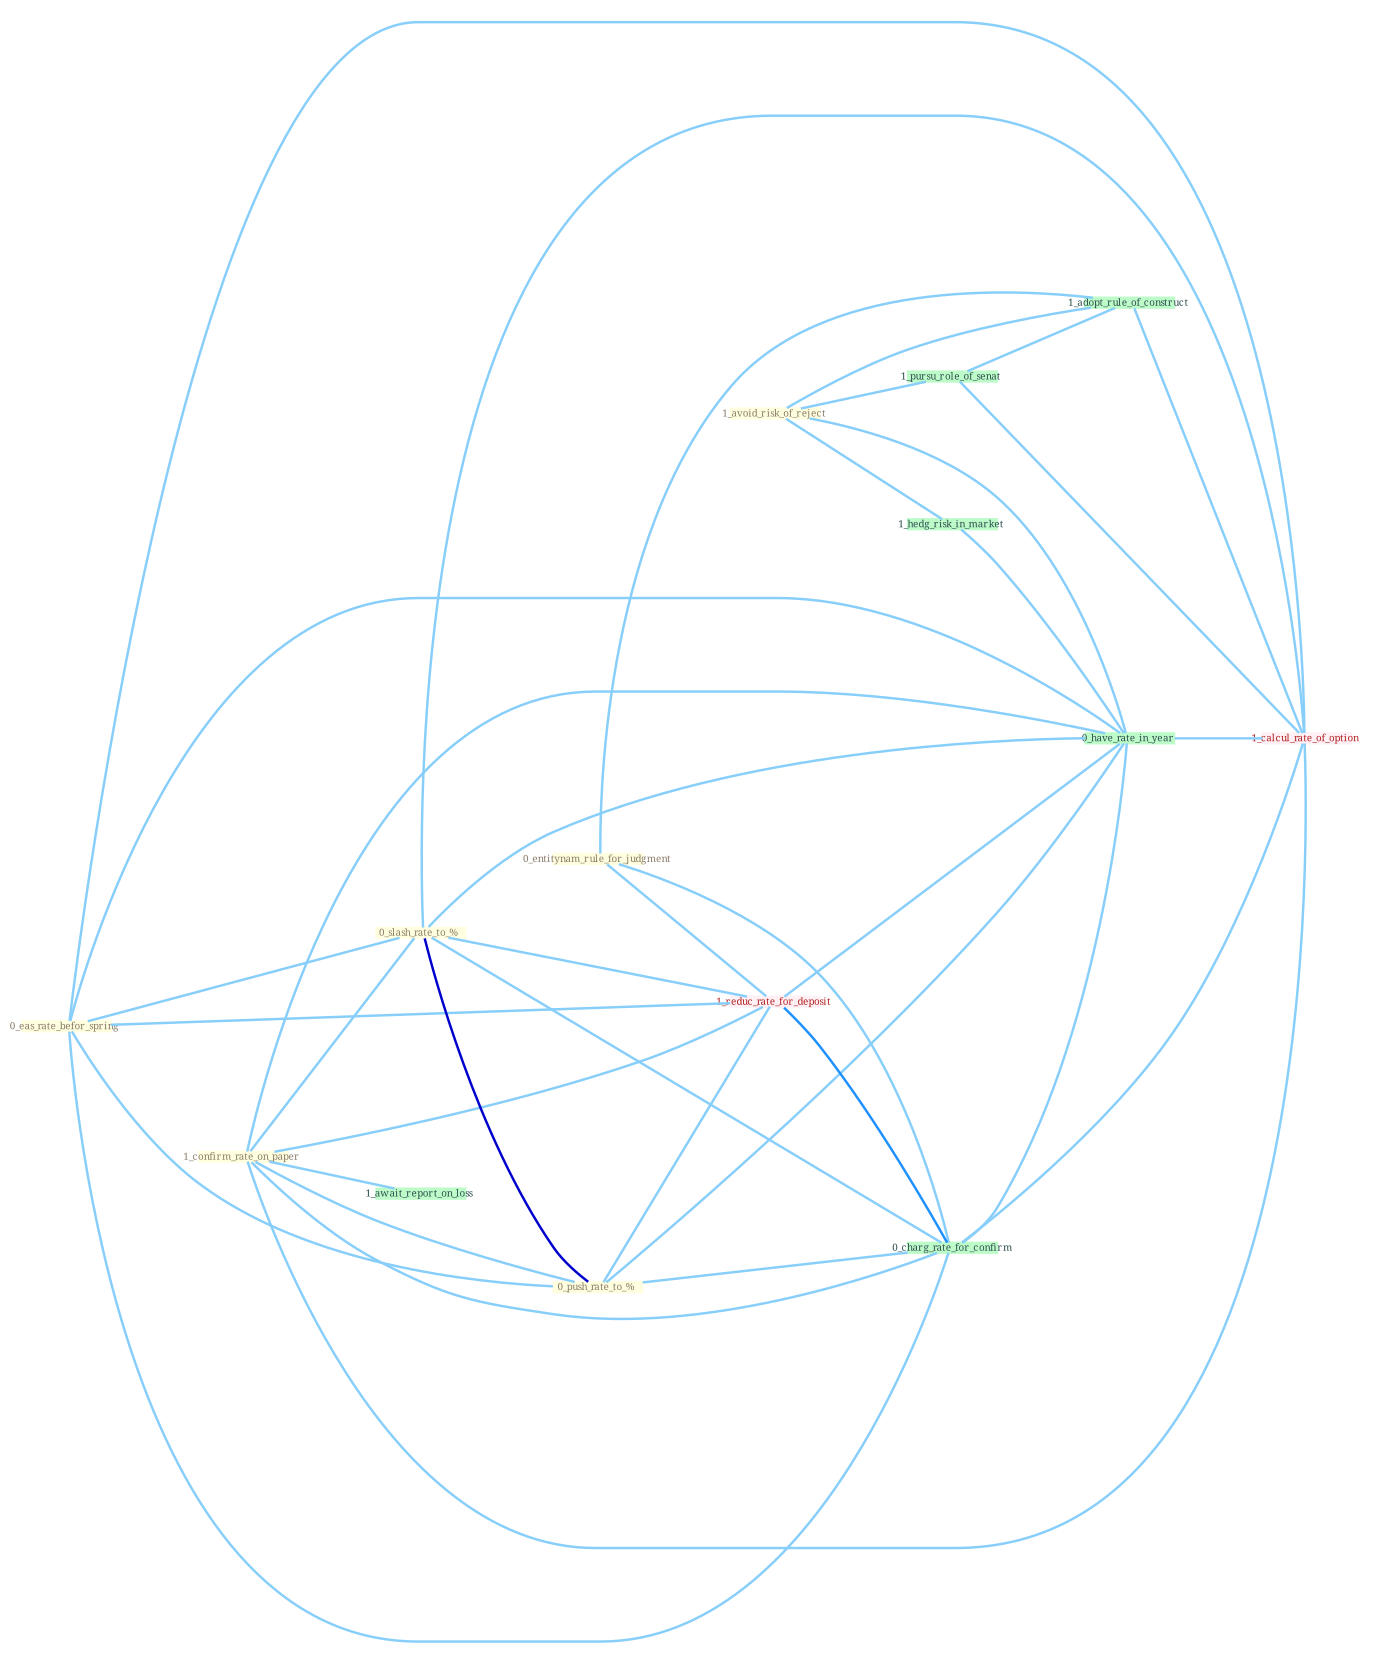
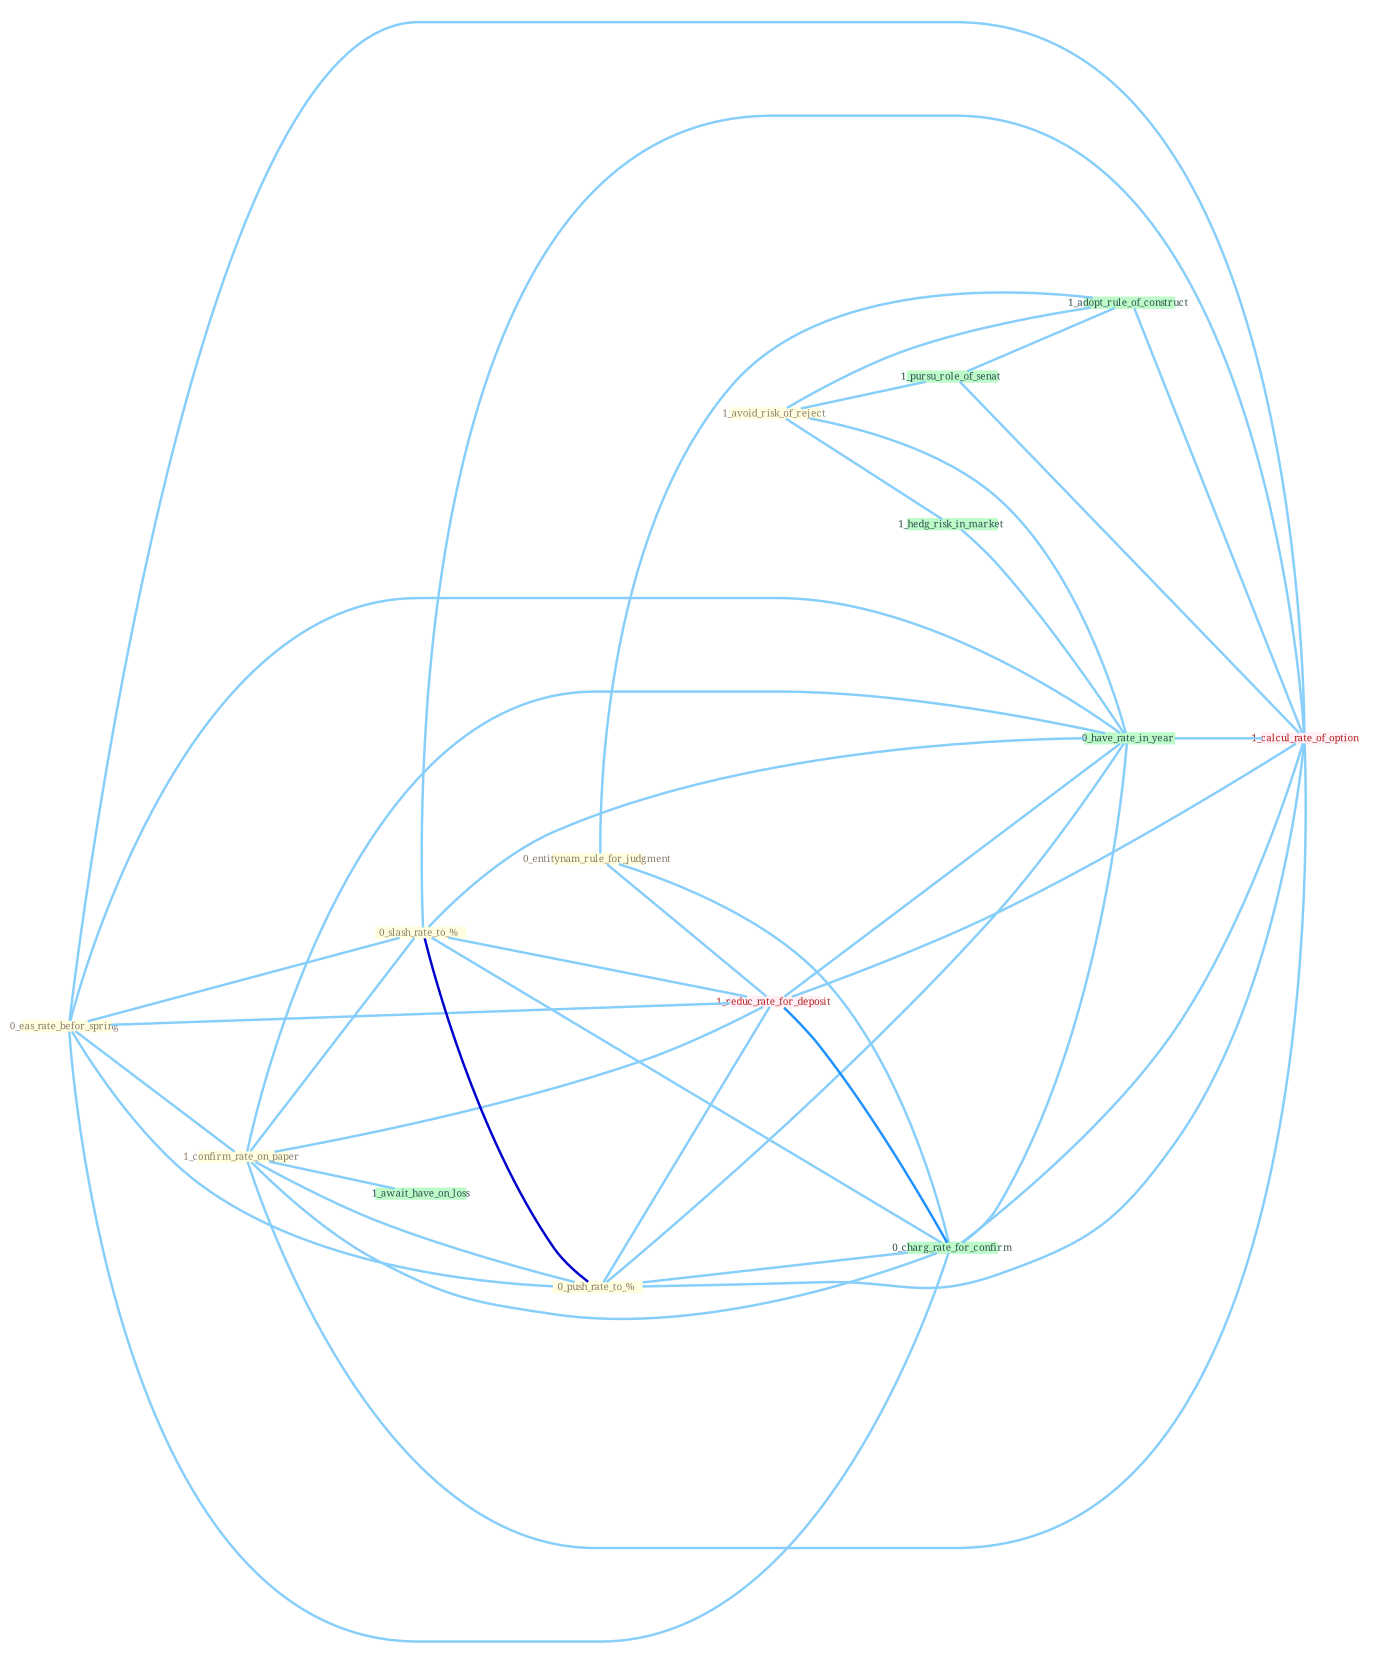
none -> (1051, 885)
none -> (155, 1092)
(421, 1194) -> (421, 1194)
none -> (1124, 1205)
